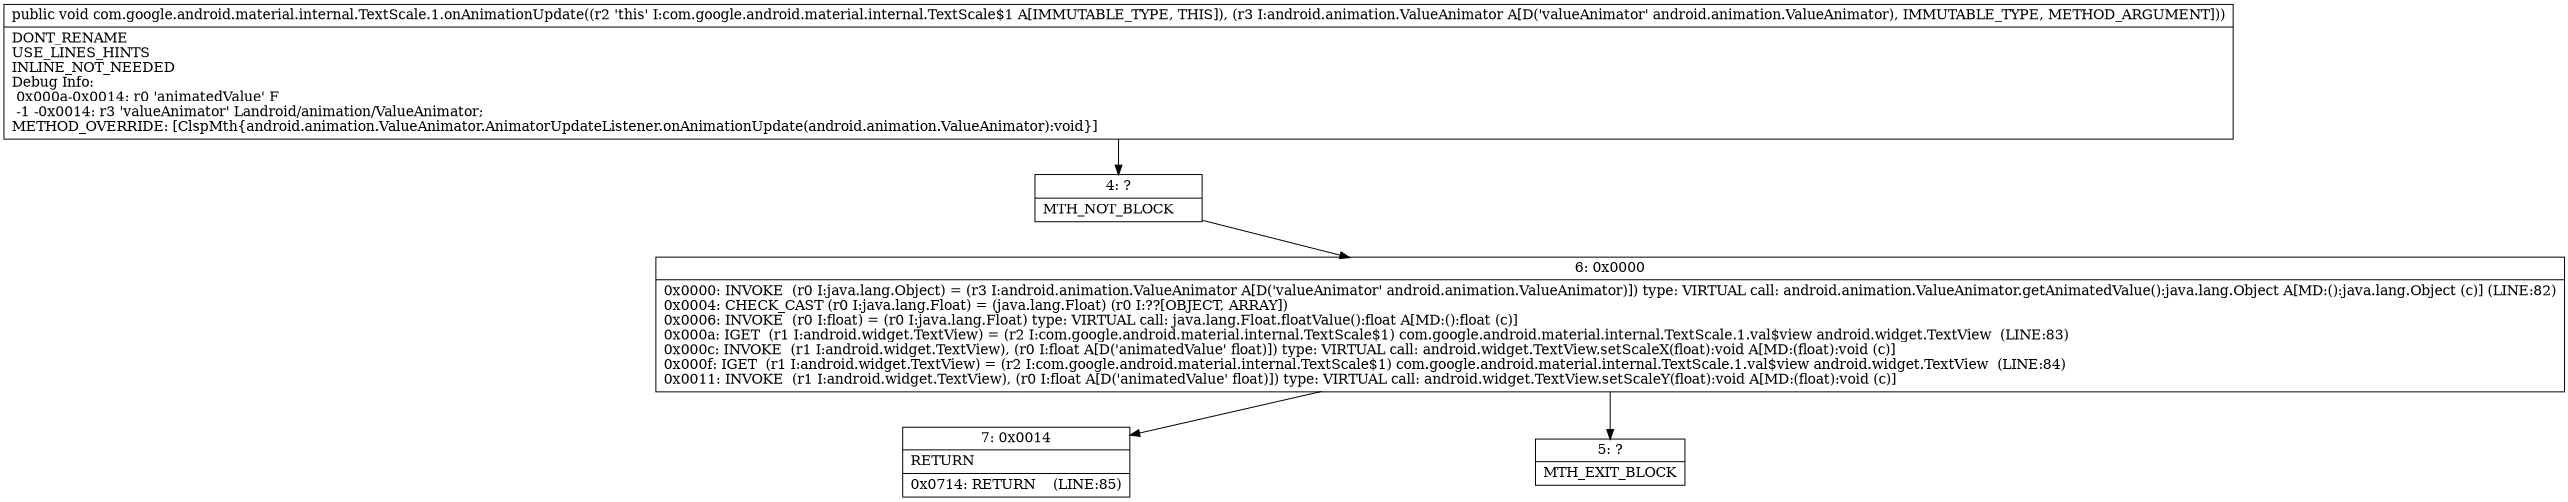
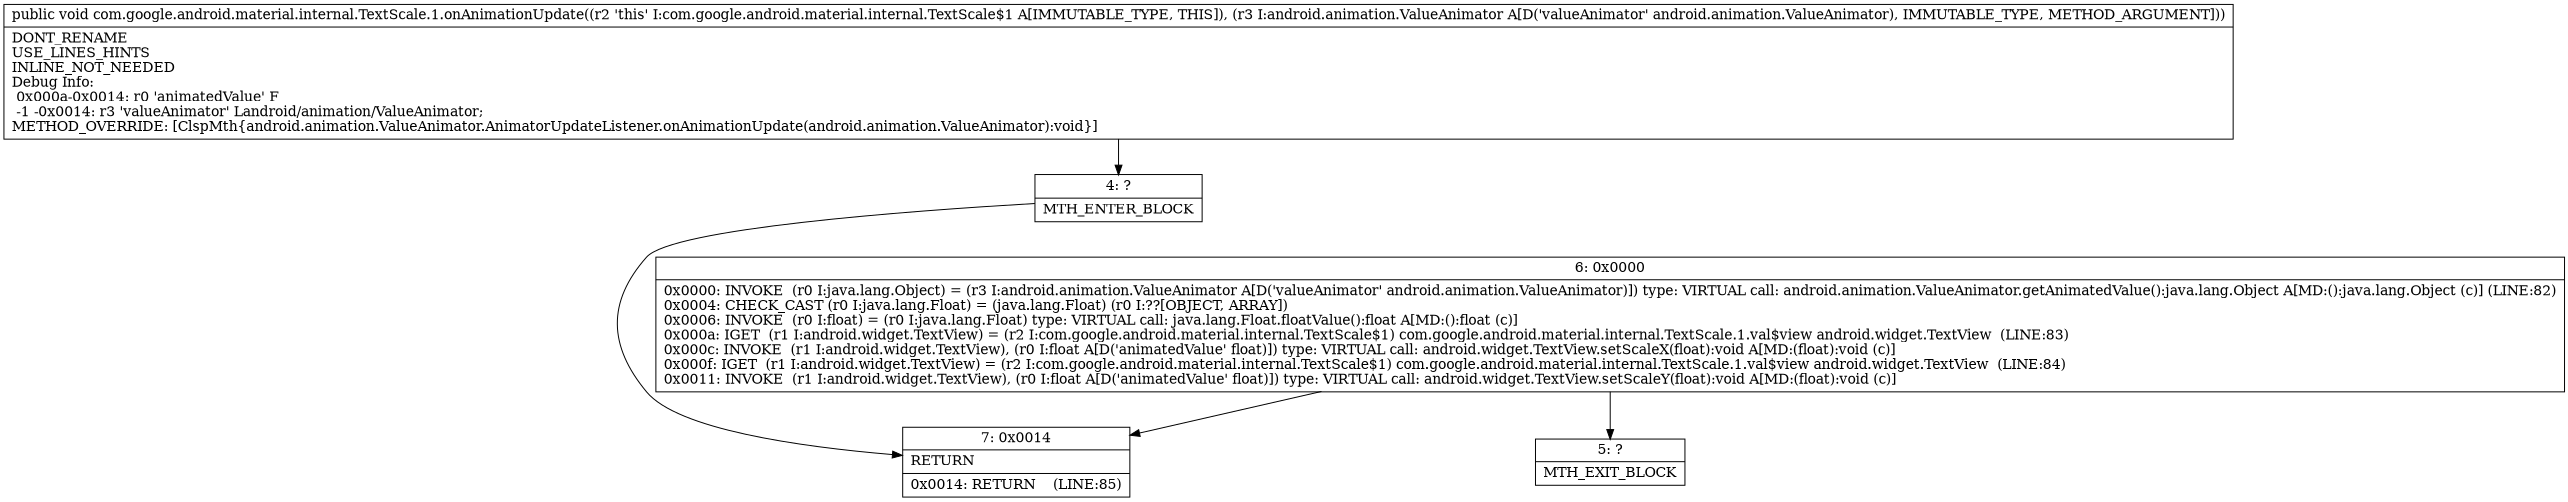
(1108, 209) -> (1119, 209)
(1271, 238) -> (643, 262)
(1016, 485) -> (1016, 485)
